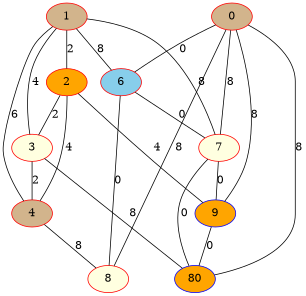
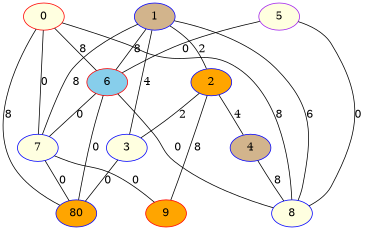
(67, 17) -> (155, 17)
(232, 17) -> (44, 17)
none -> (279, 17)
(183, 49) -> (83, 49)
(67, 82) -> (211, 82)
(230, 82) -> (45, 82)
(10, 110) -> (286, 79)
(251, 118) -> none
(32, 148) -> (127, 148)
(157, 148) -> (198, 148)
(219, 148) -> (38, 148)
(32, 181) -> none
(32, 213) -> (251, 148)
(133, 213) -> (108, 181)
(215, 213) -> (166, 213)
(205, 246) -> (89, 147)
(108, 279) -> (292, 213)
